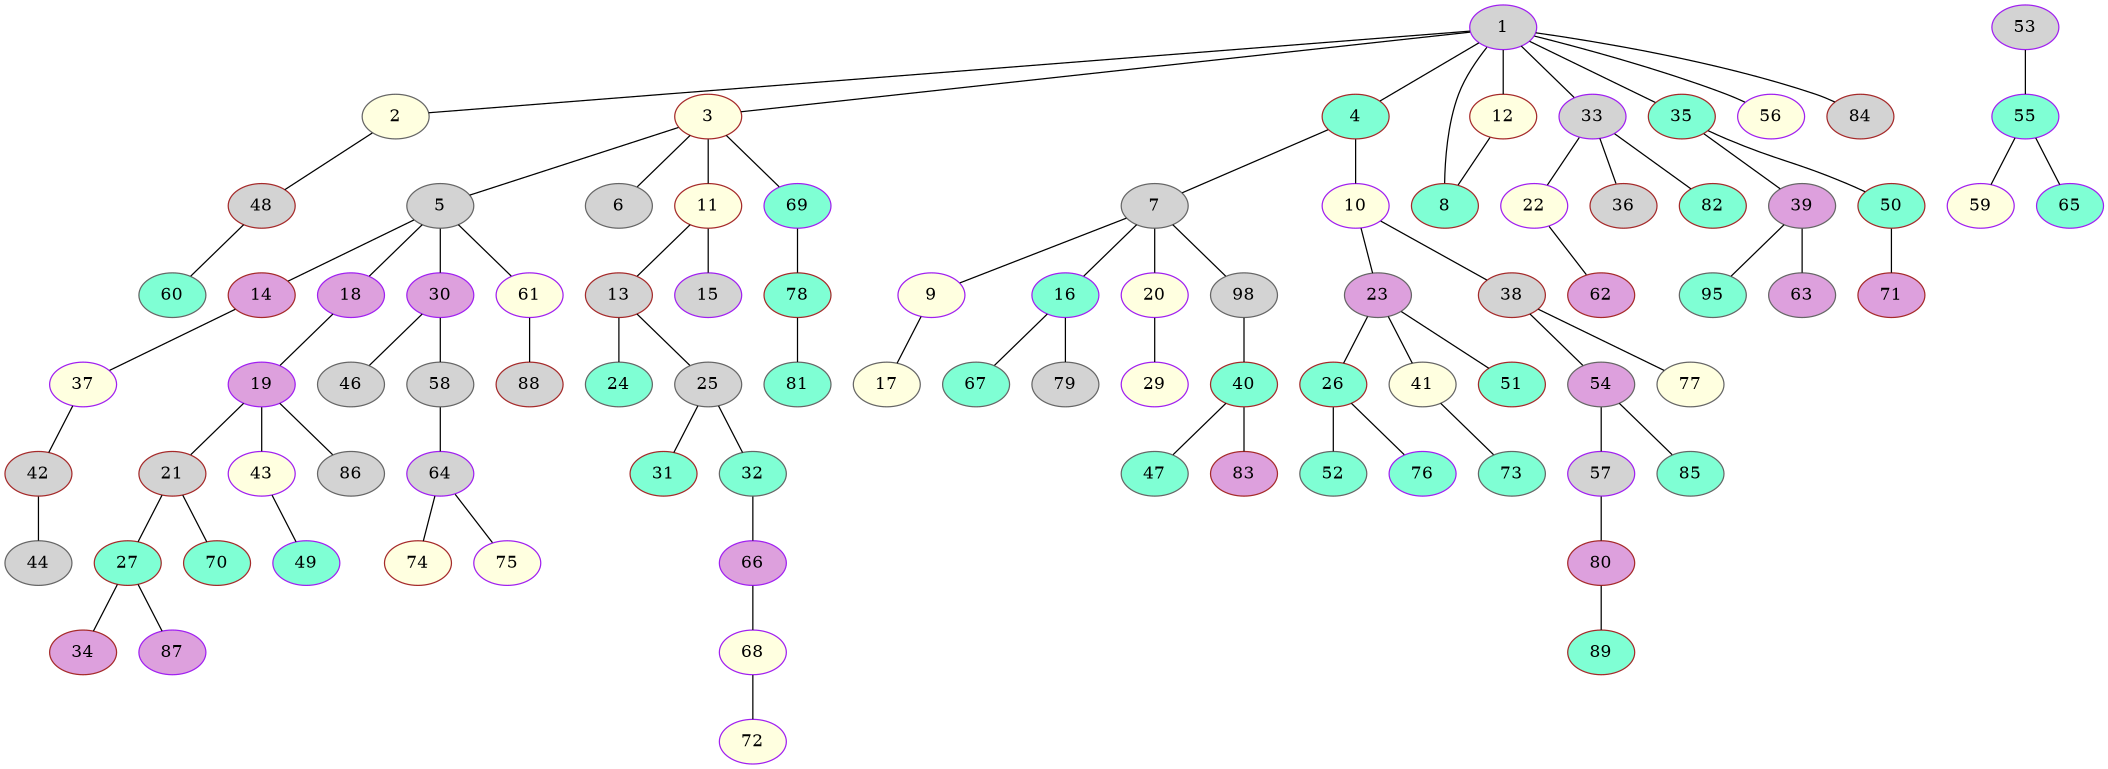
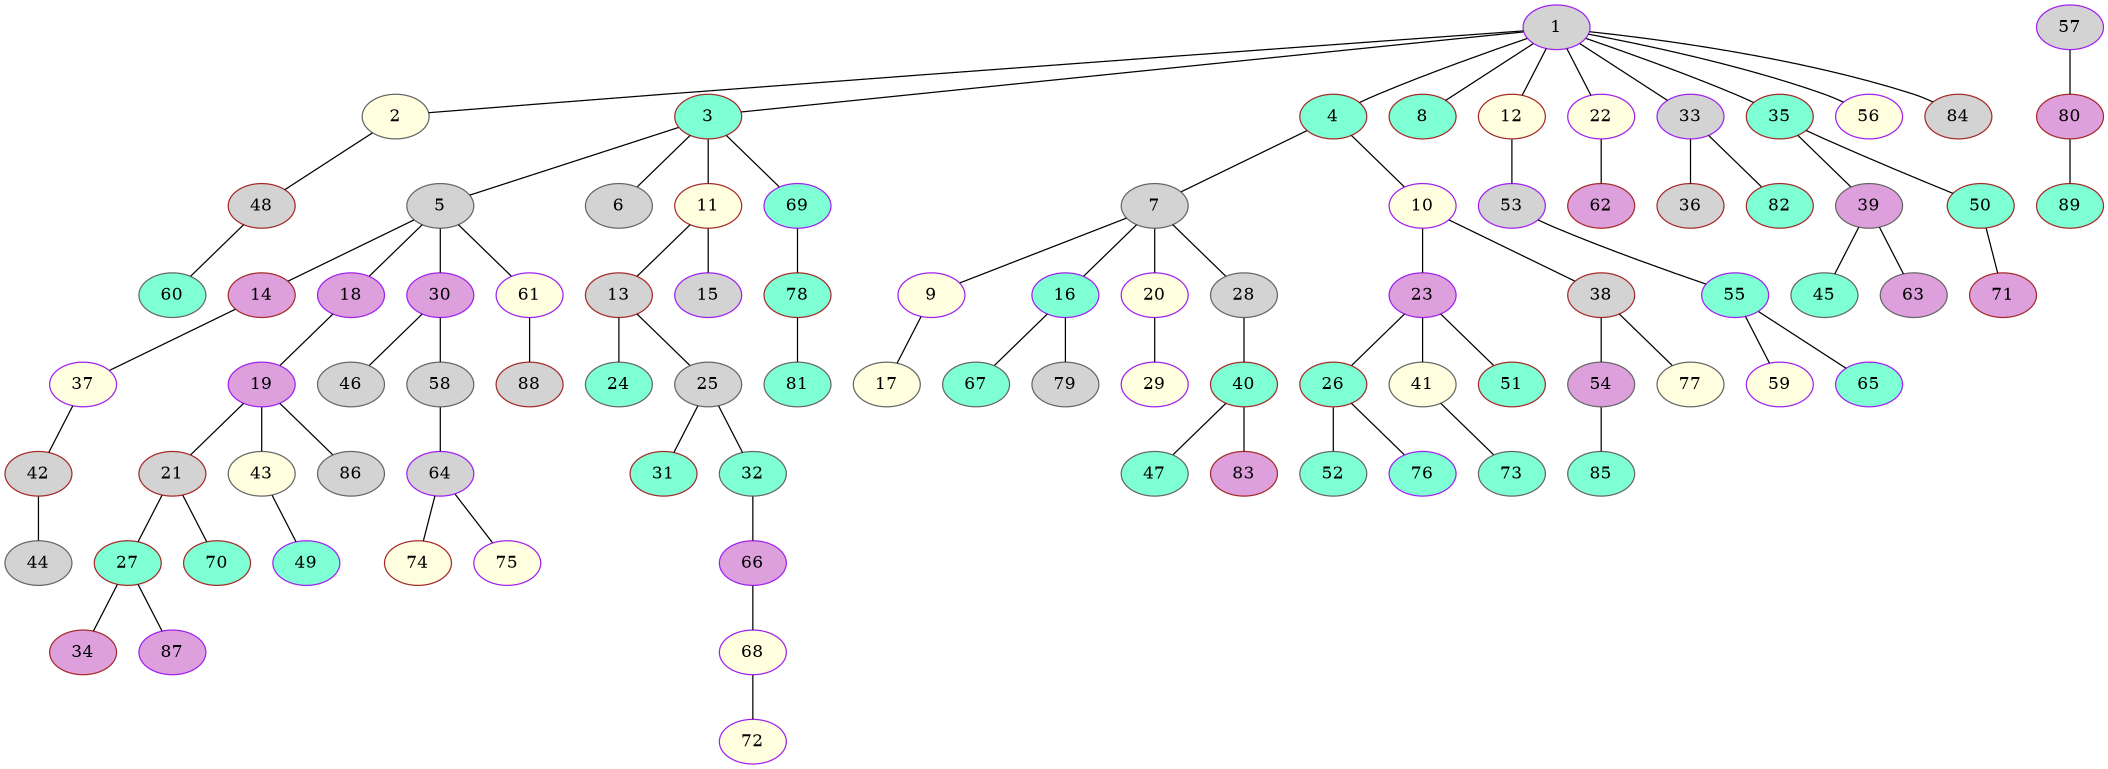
(708, 117) -> (708, 117)
(1474, 161) -> (1512, 161)
(1563, 161) -> (1579, 72)
(1244, 295) -> (1244, 295)
(1378, 295) -> (1423, 295)
(1713, 295) -> (1824, 295)
(1601, 429) -> none
(262, 474) -> (262, 474)
